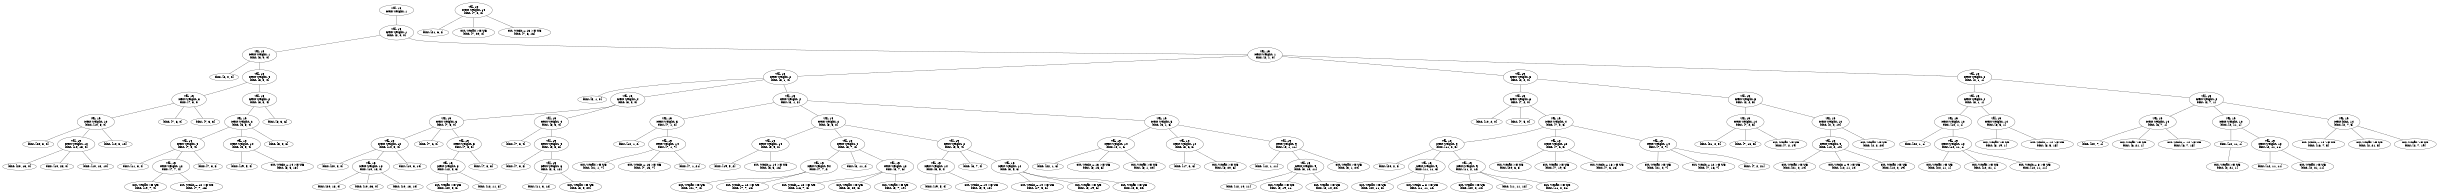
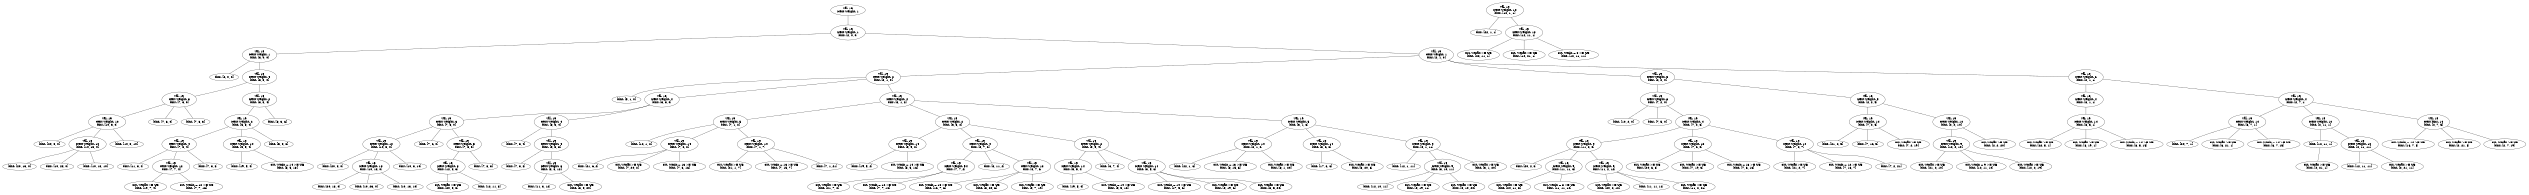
(1964, 111) -> none
none -> (705, 133)
none -> (2040, 144)
